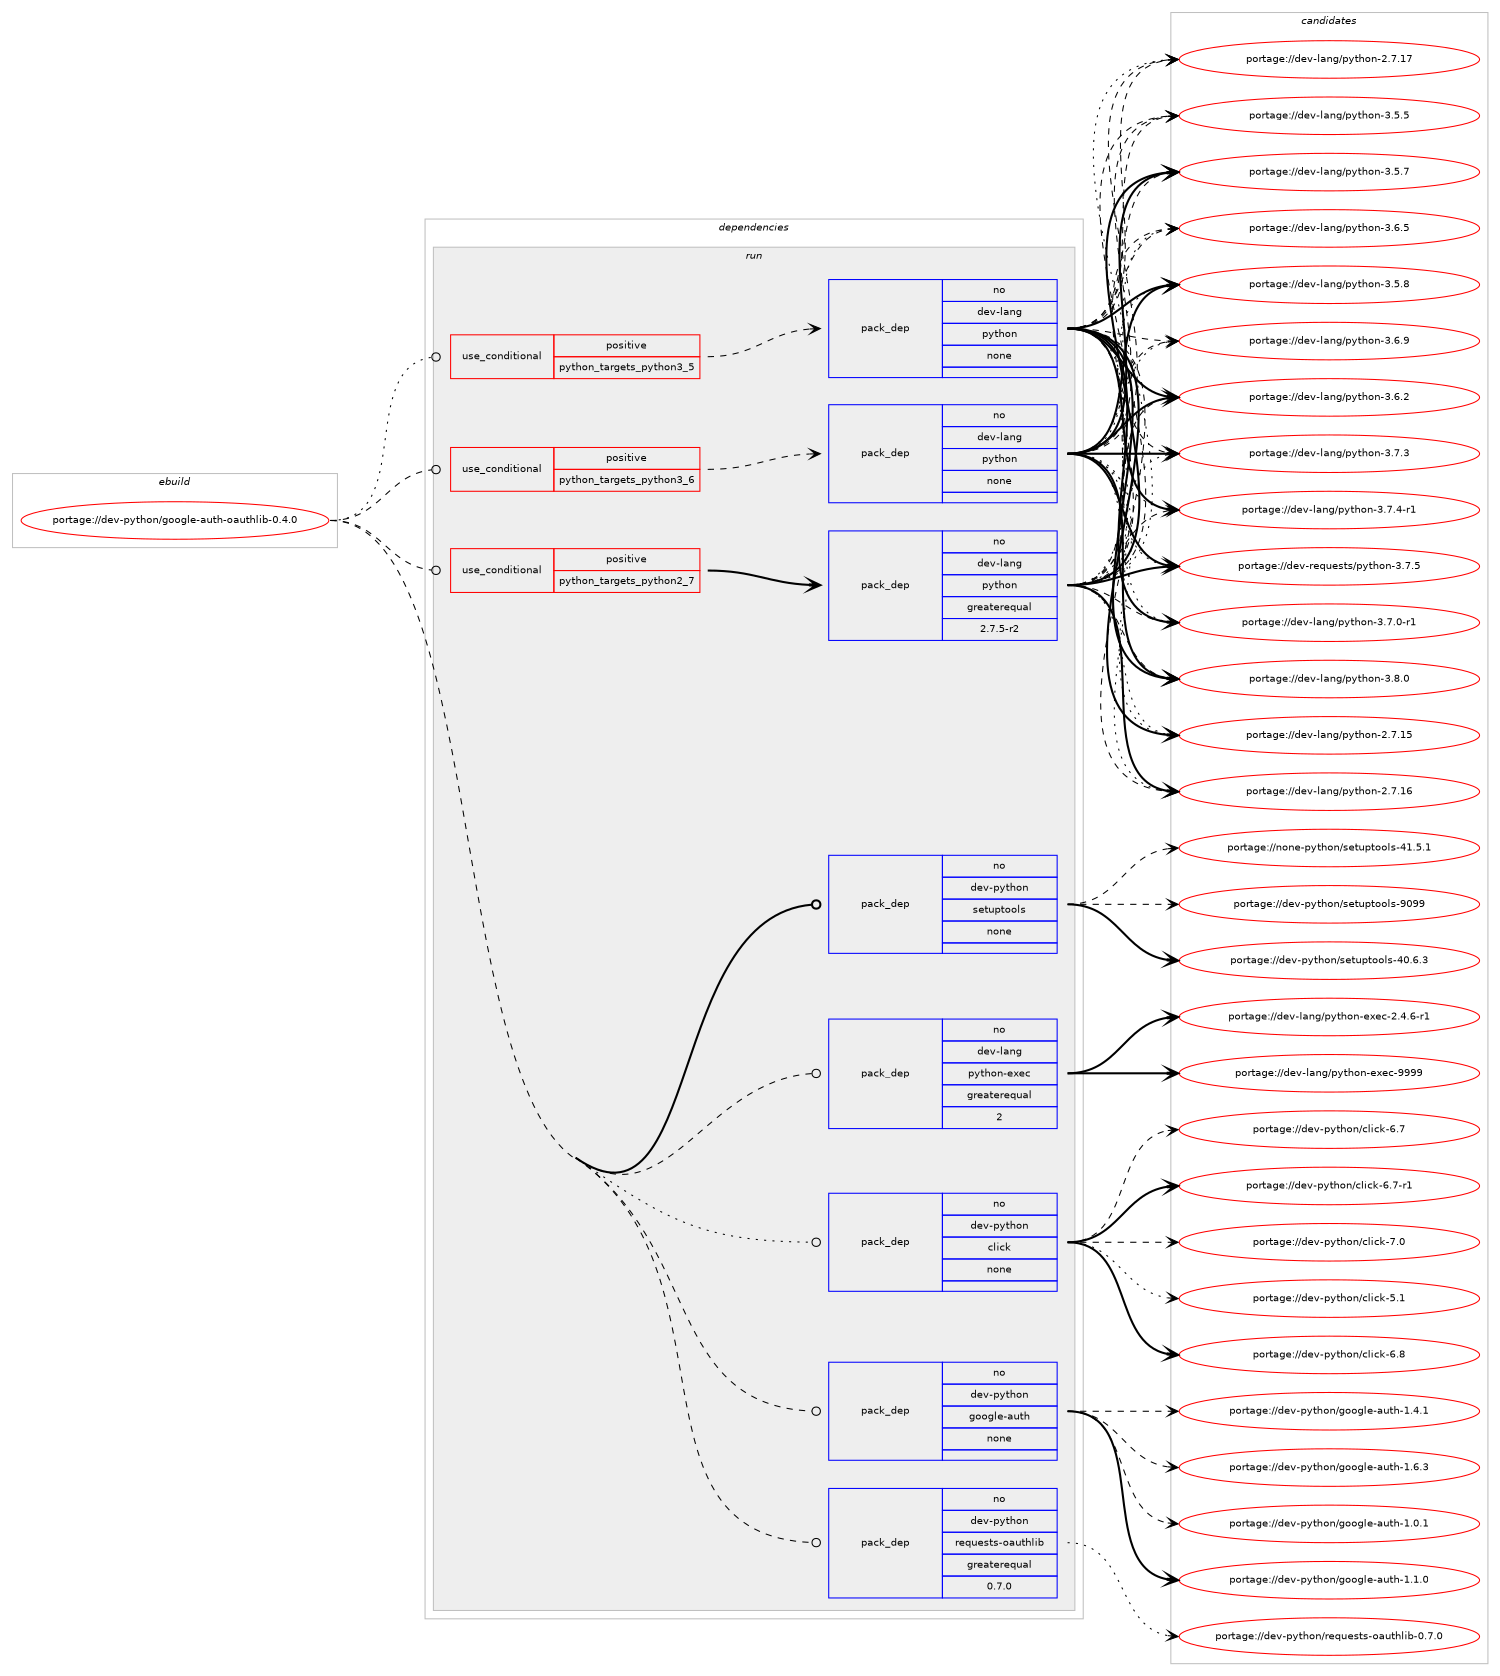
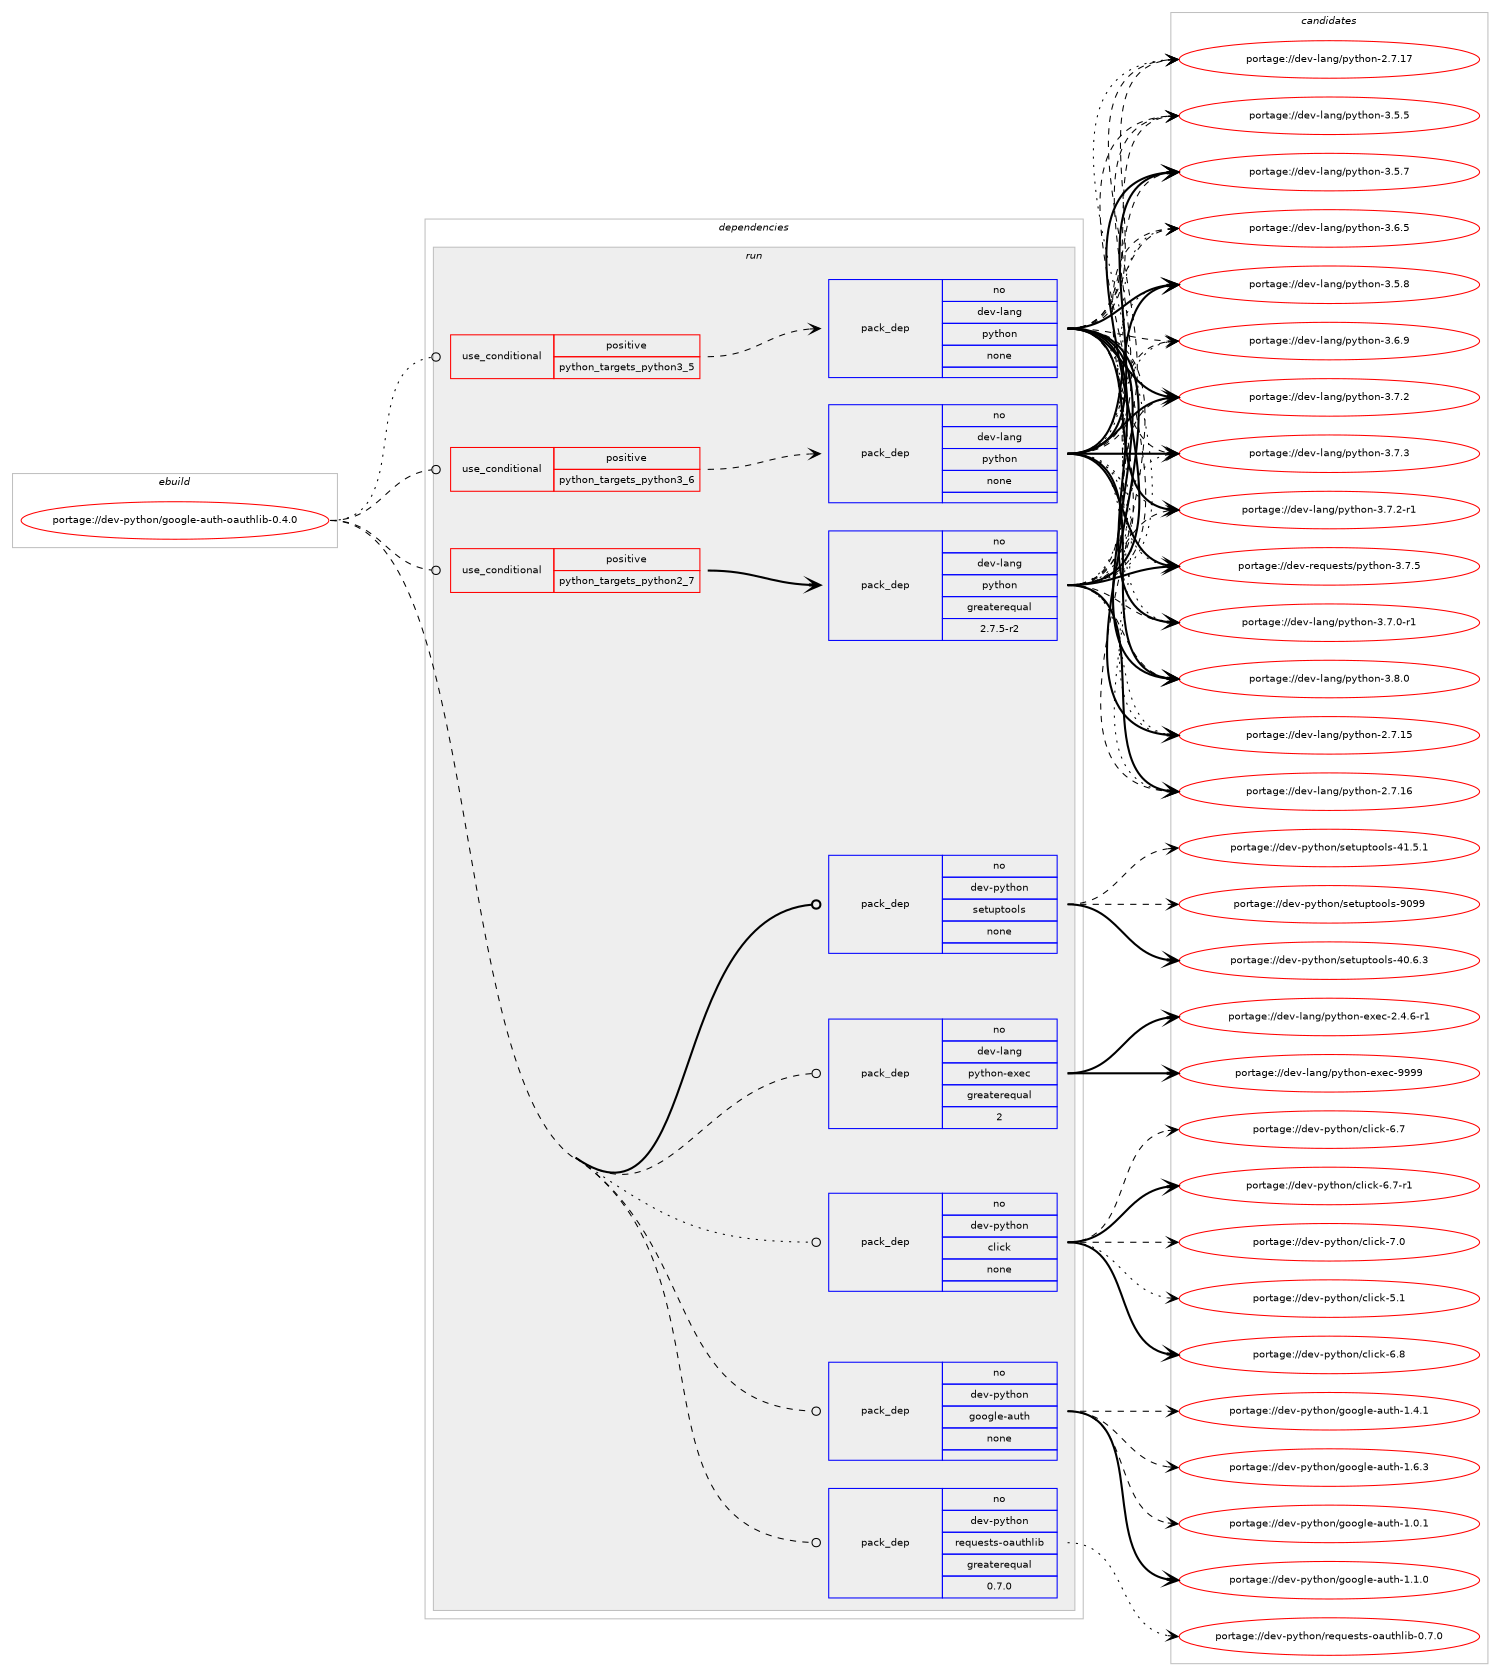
(1329, 397) -> (1329, 397)
(1329, 510) -> (1329, 510)
(1329, 848) -> (1329, 848)
